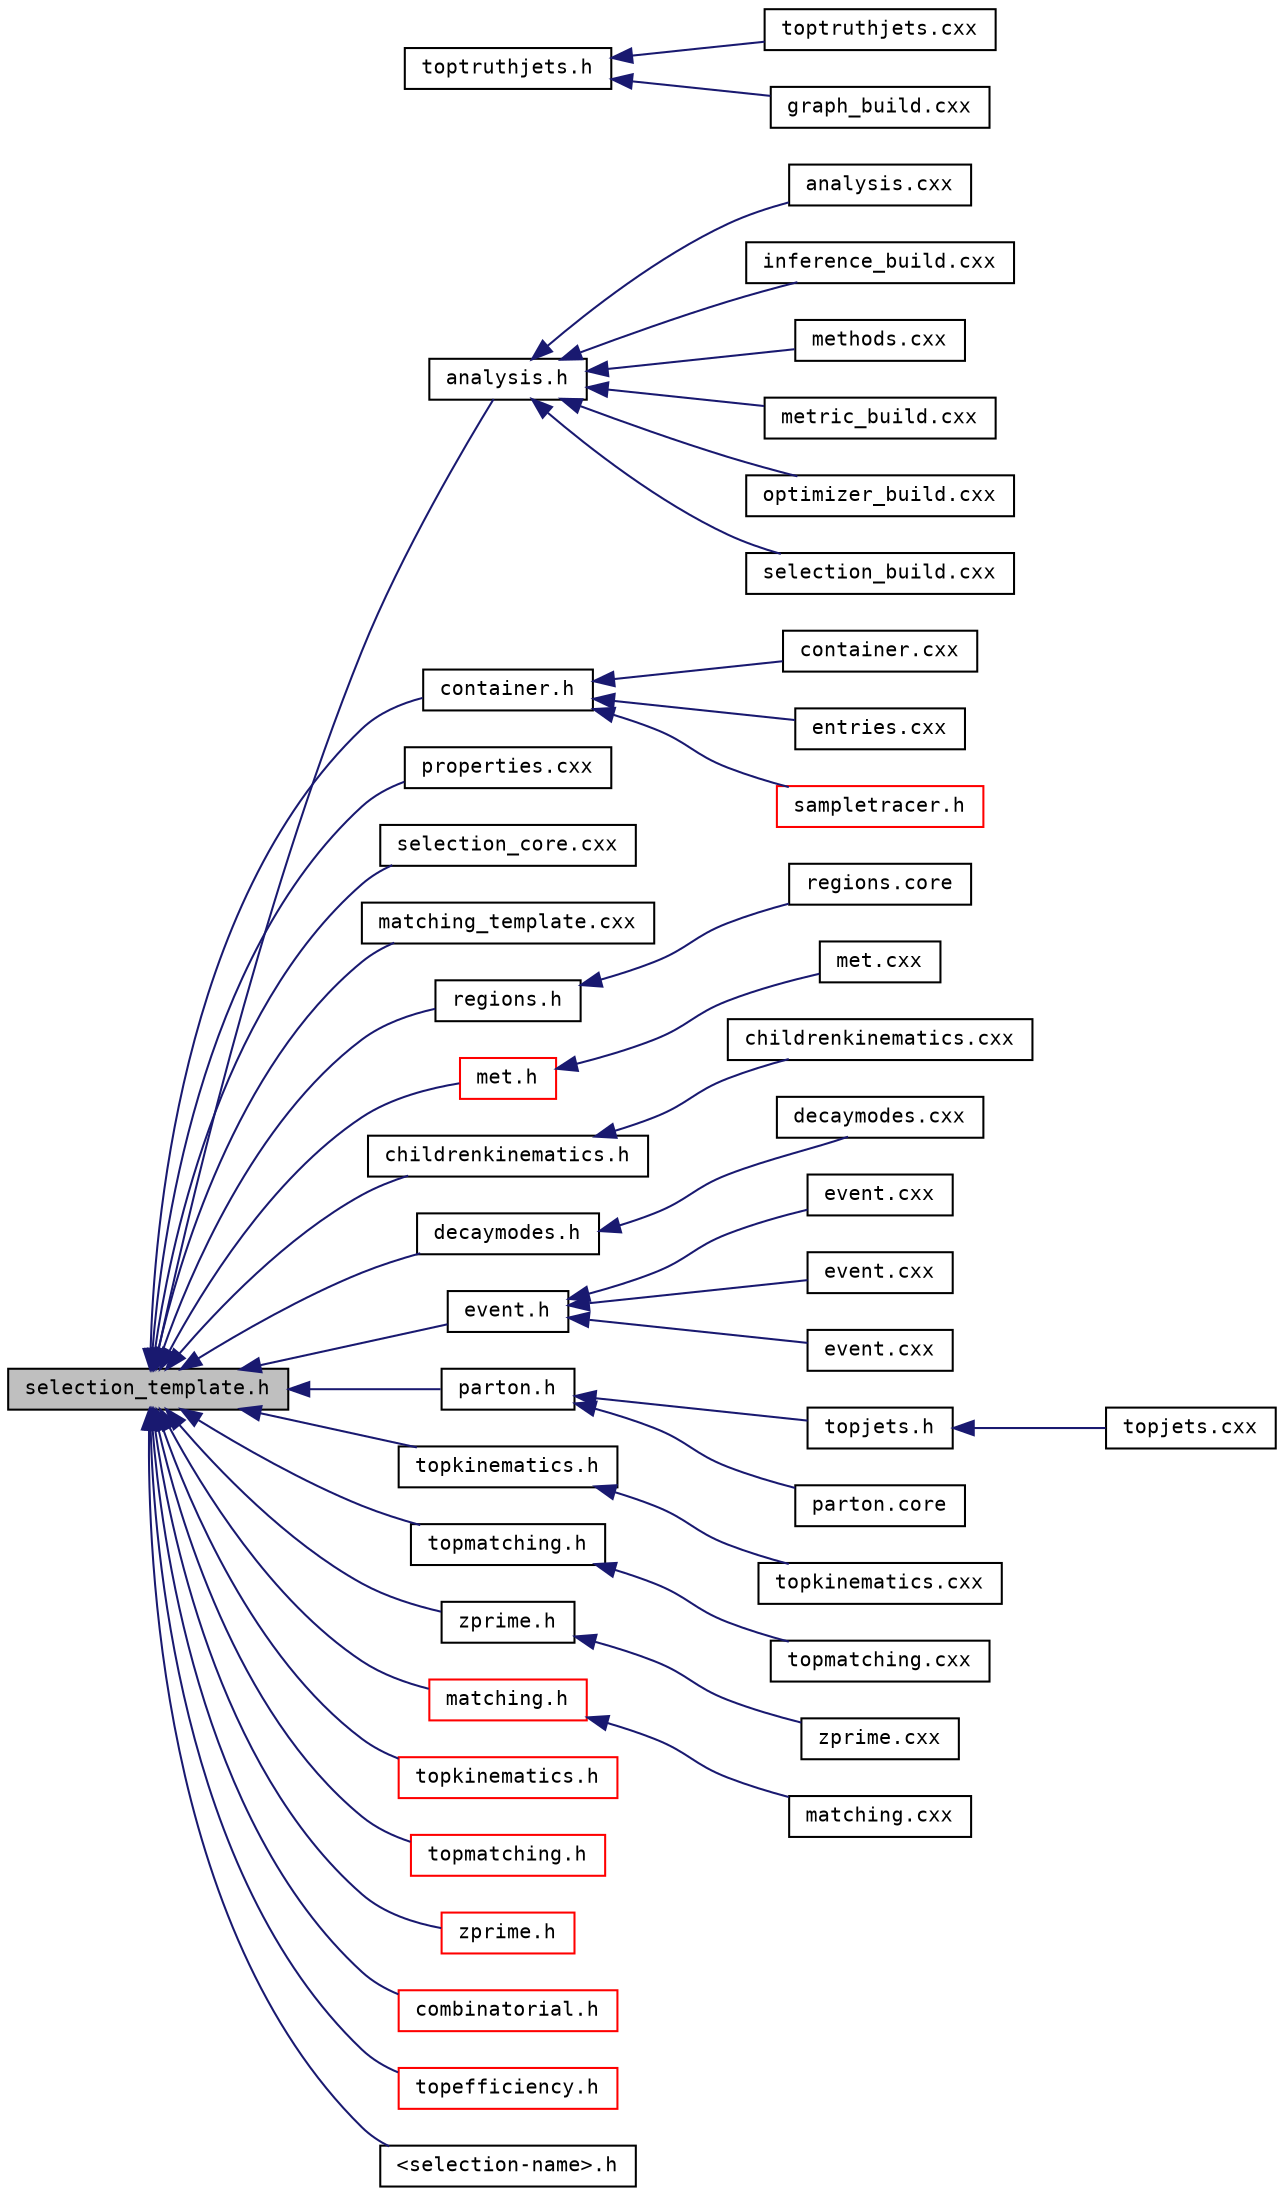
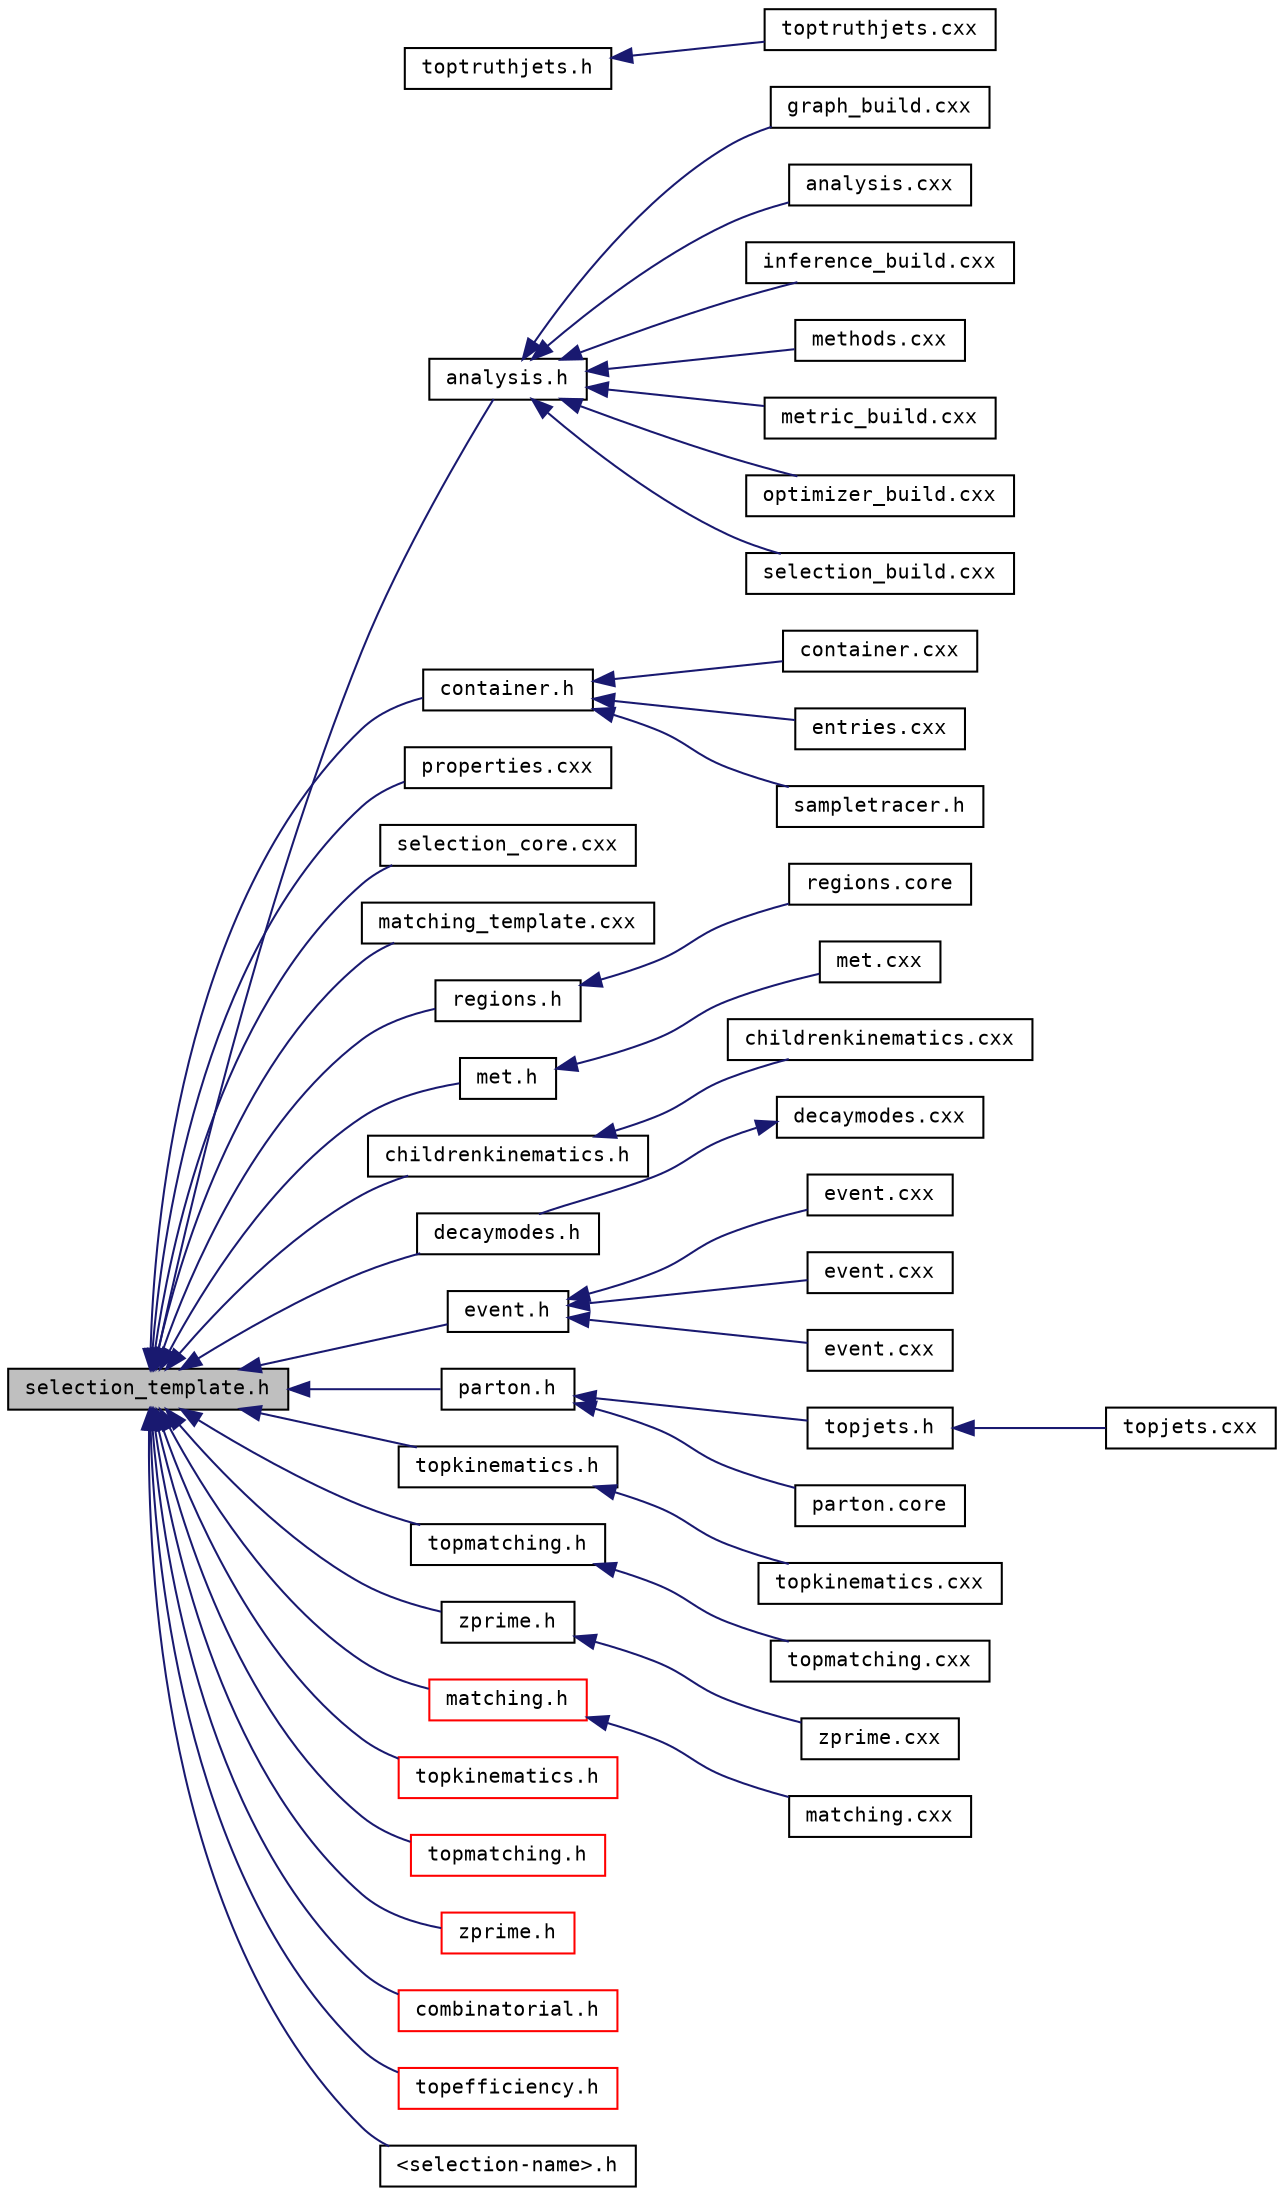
(701, 89) -> (638, 217)
(880, 807) -> (880, 807)
(508, 1078) -> (508, 1078)
(731, 1174) -> (651, 1178)
